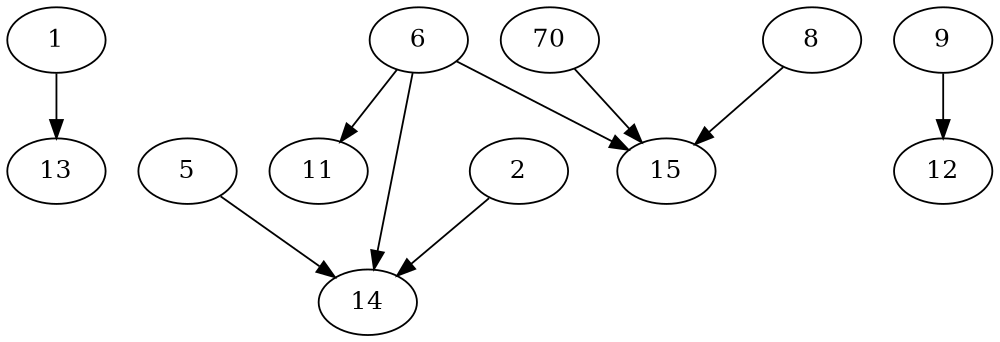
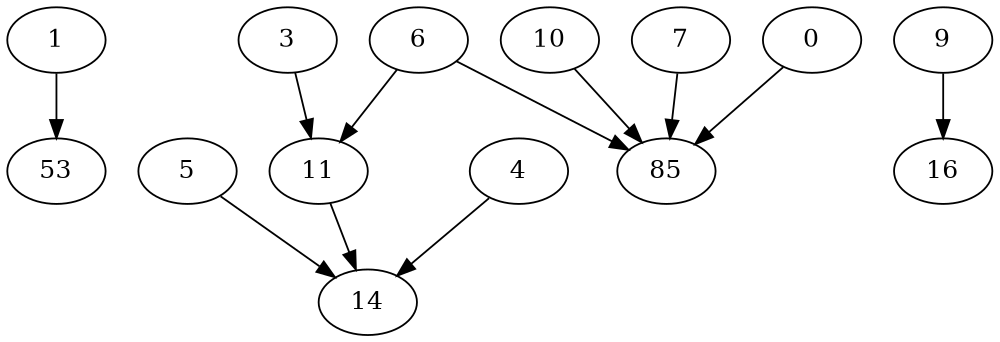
none -> (288, 40)
(550, 40) -> (550, 40)
none -> (681, 40)
(812, 40) -> (812, 40)
(395, 162) -> (340, 228)
(56, 171) -> (56, 171)
(519, 171) -> (519, 171)
(666, 171) -> (666, 171)
(943, 171) -> (943, 171)
